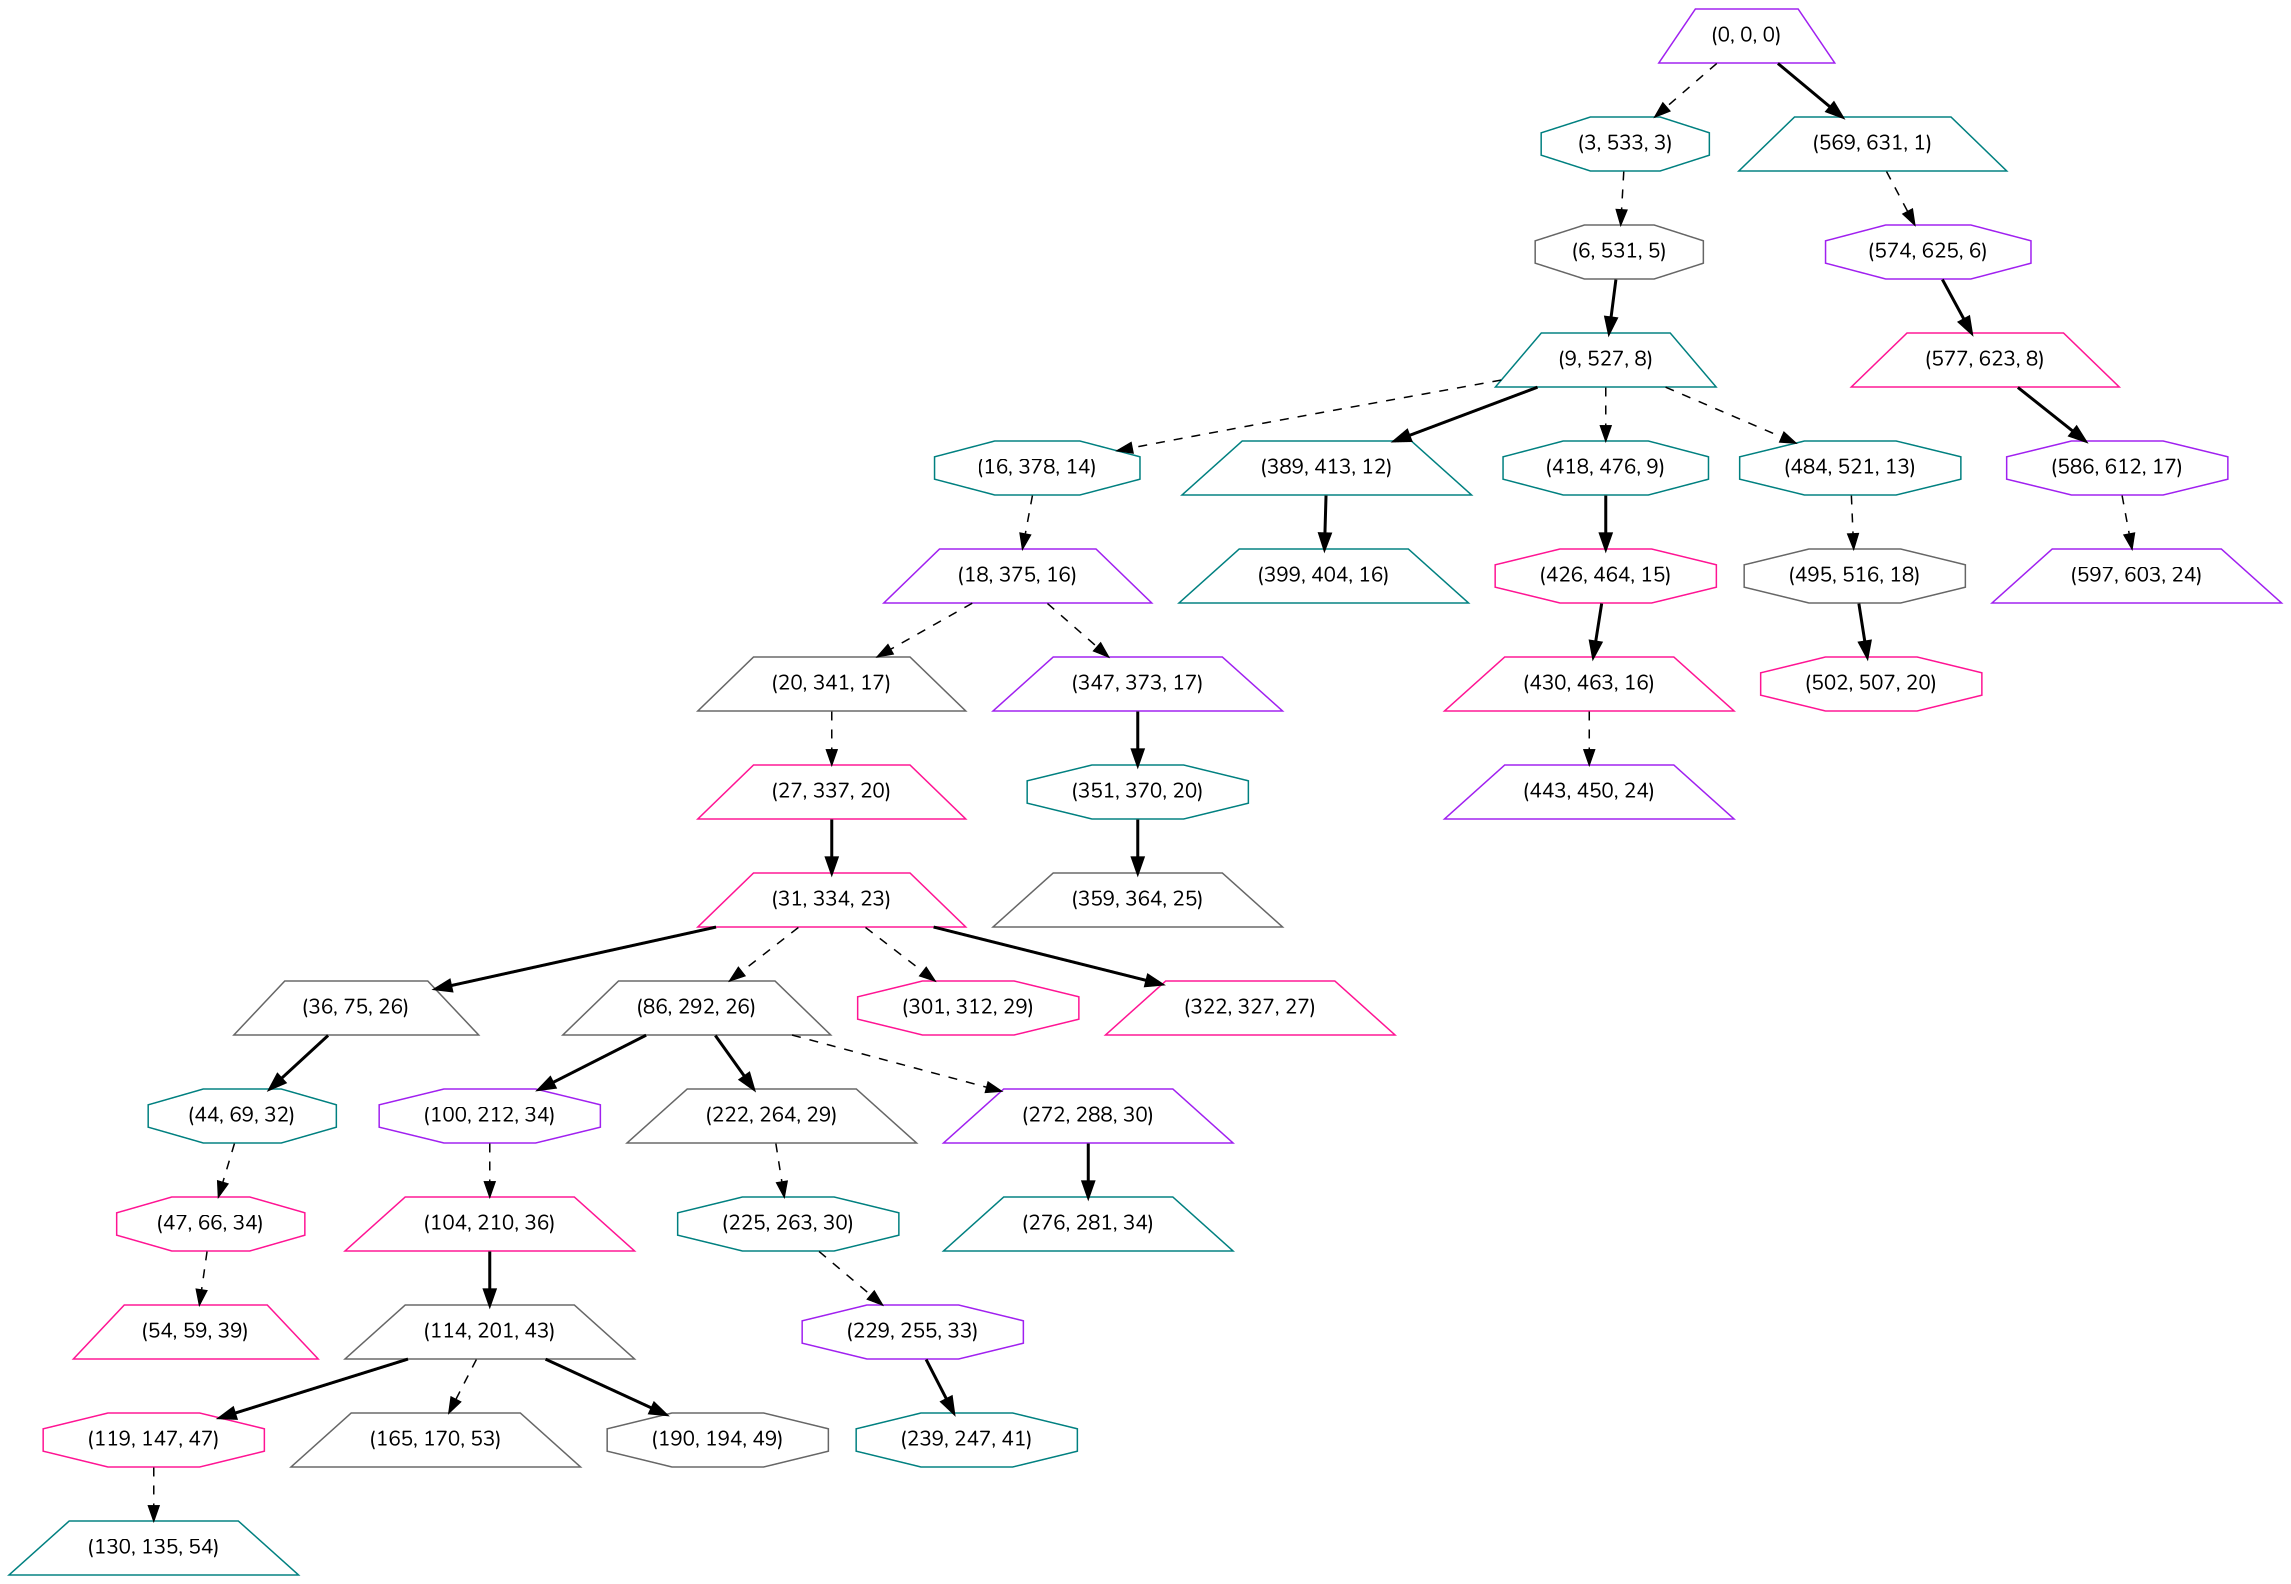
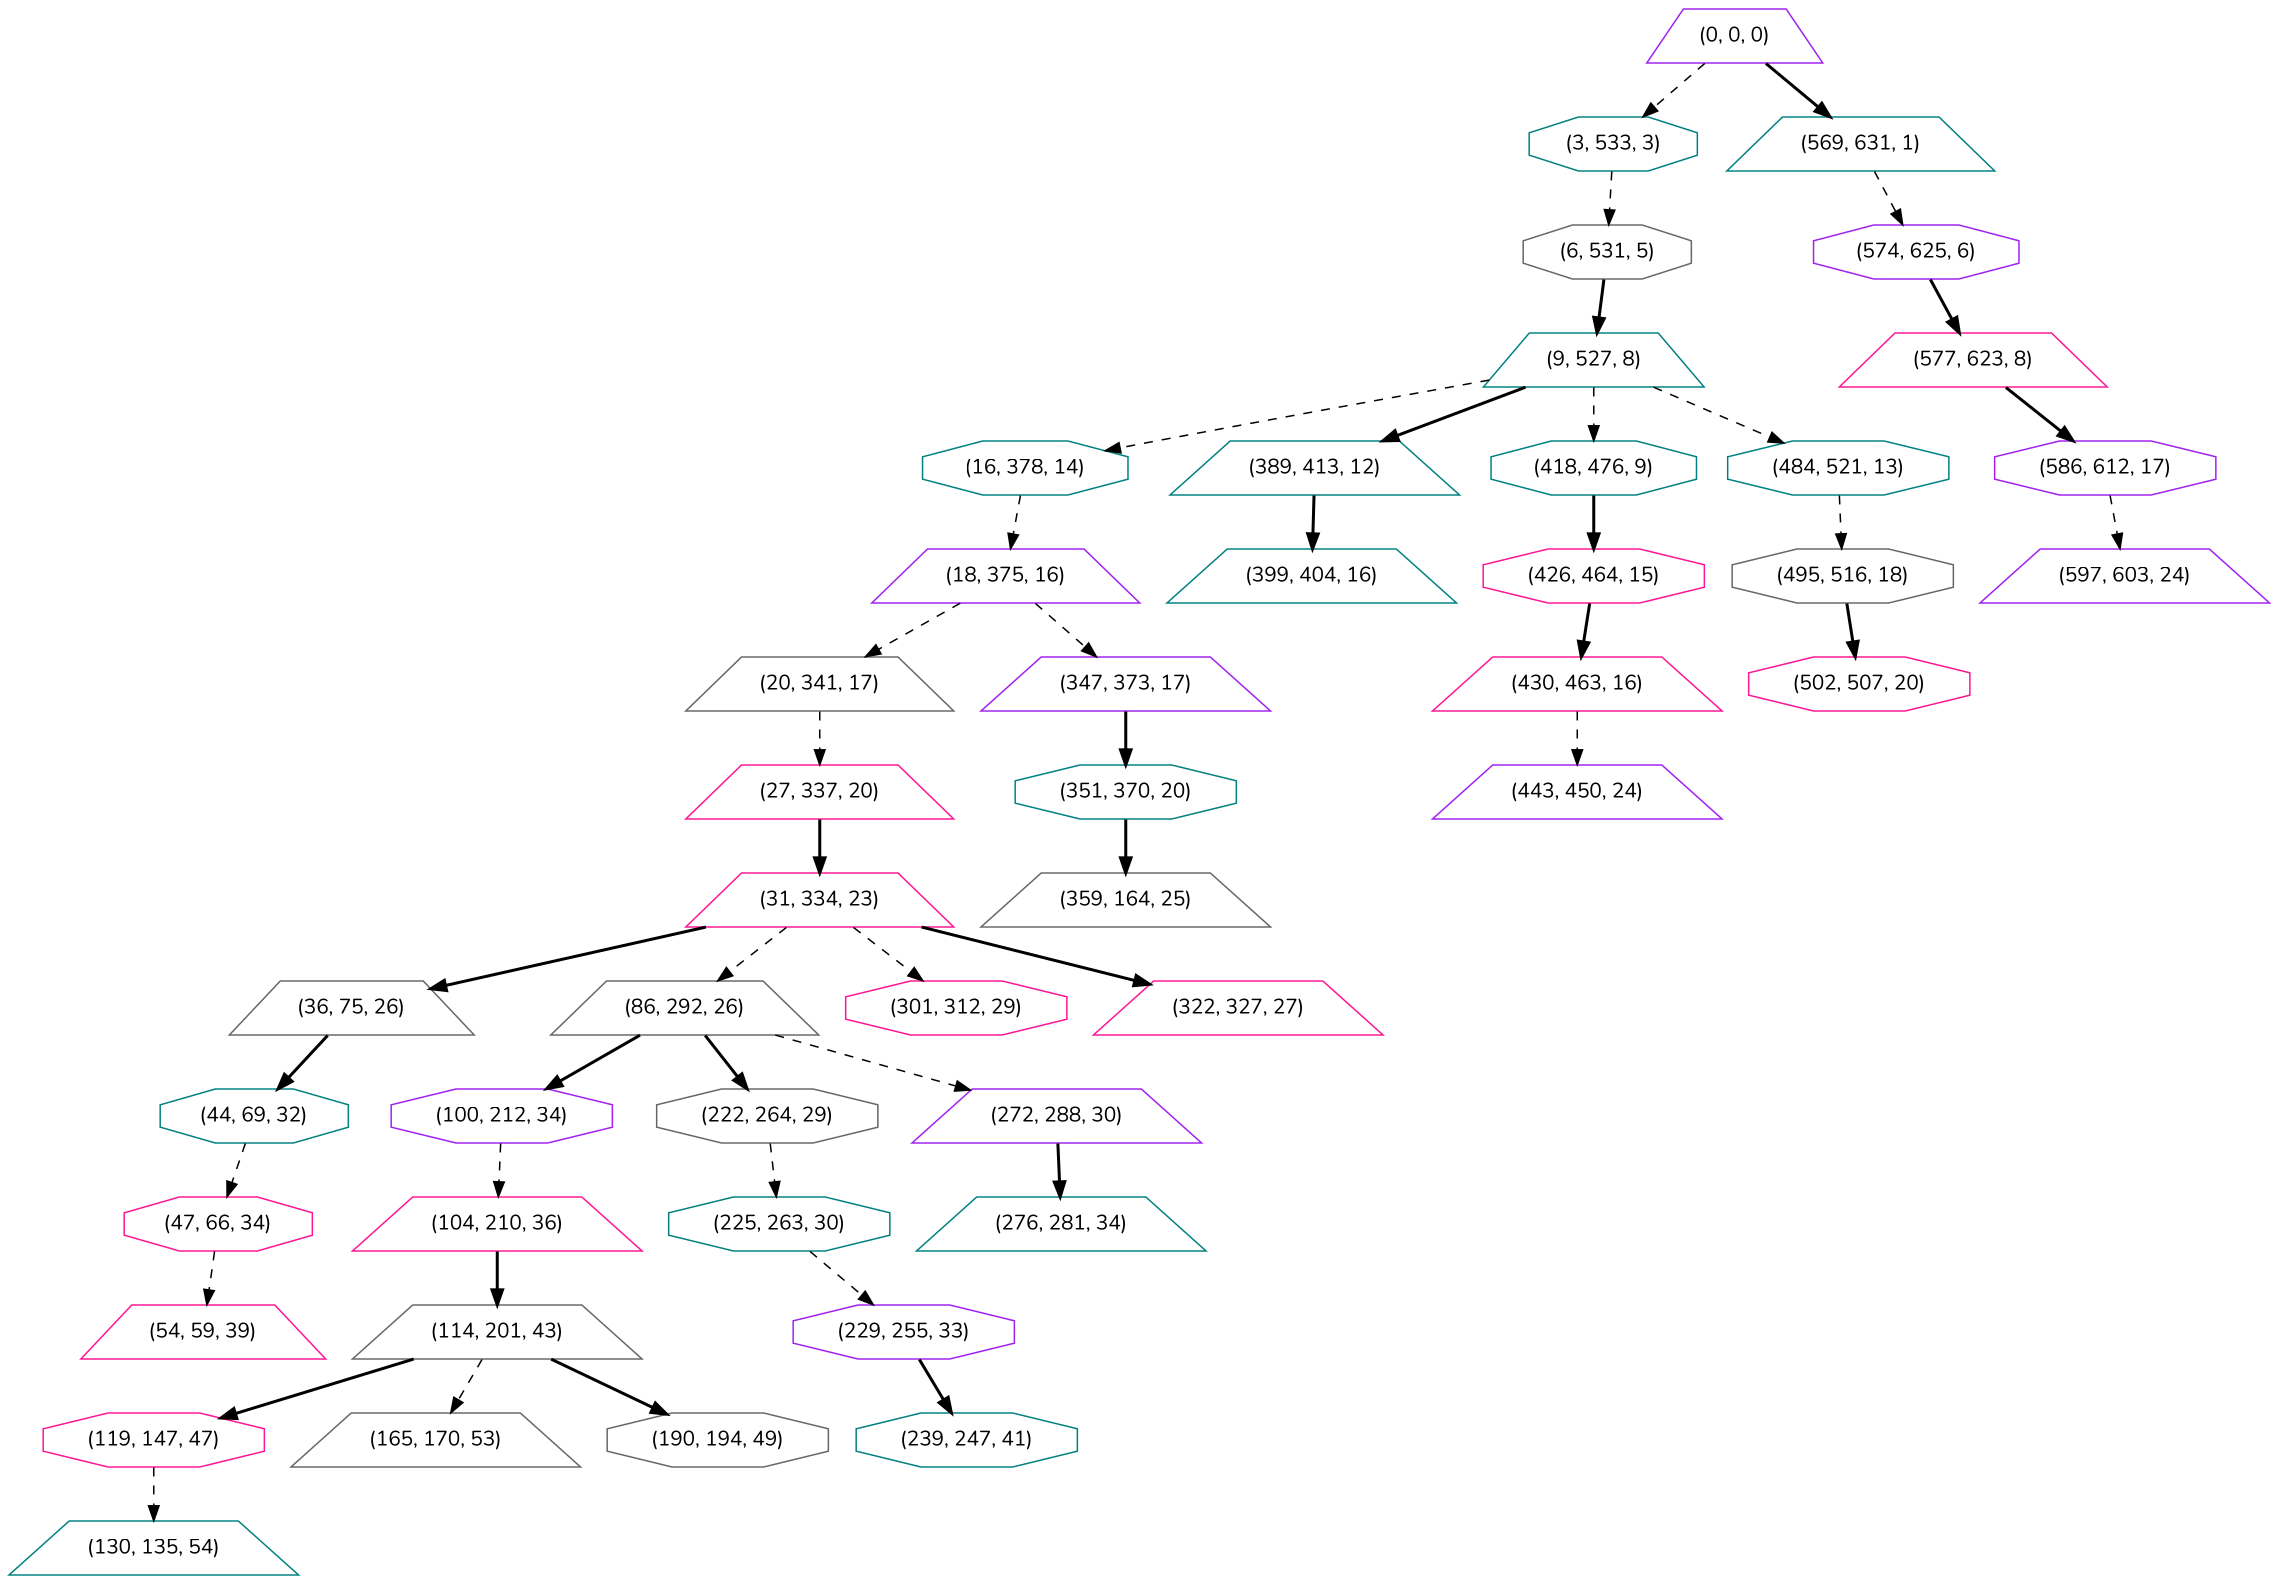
(1138, 900) -> (1126, 900)
(772, 1116) -> (767, 1116)
